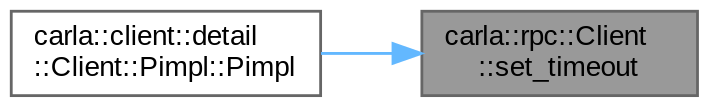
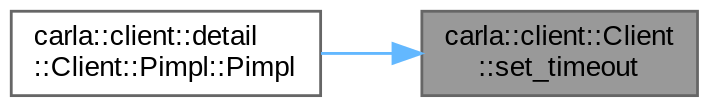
(560, 53) -> (560, 53)
